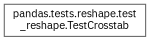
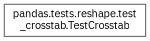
(75, 20) -> (75, 20)
